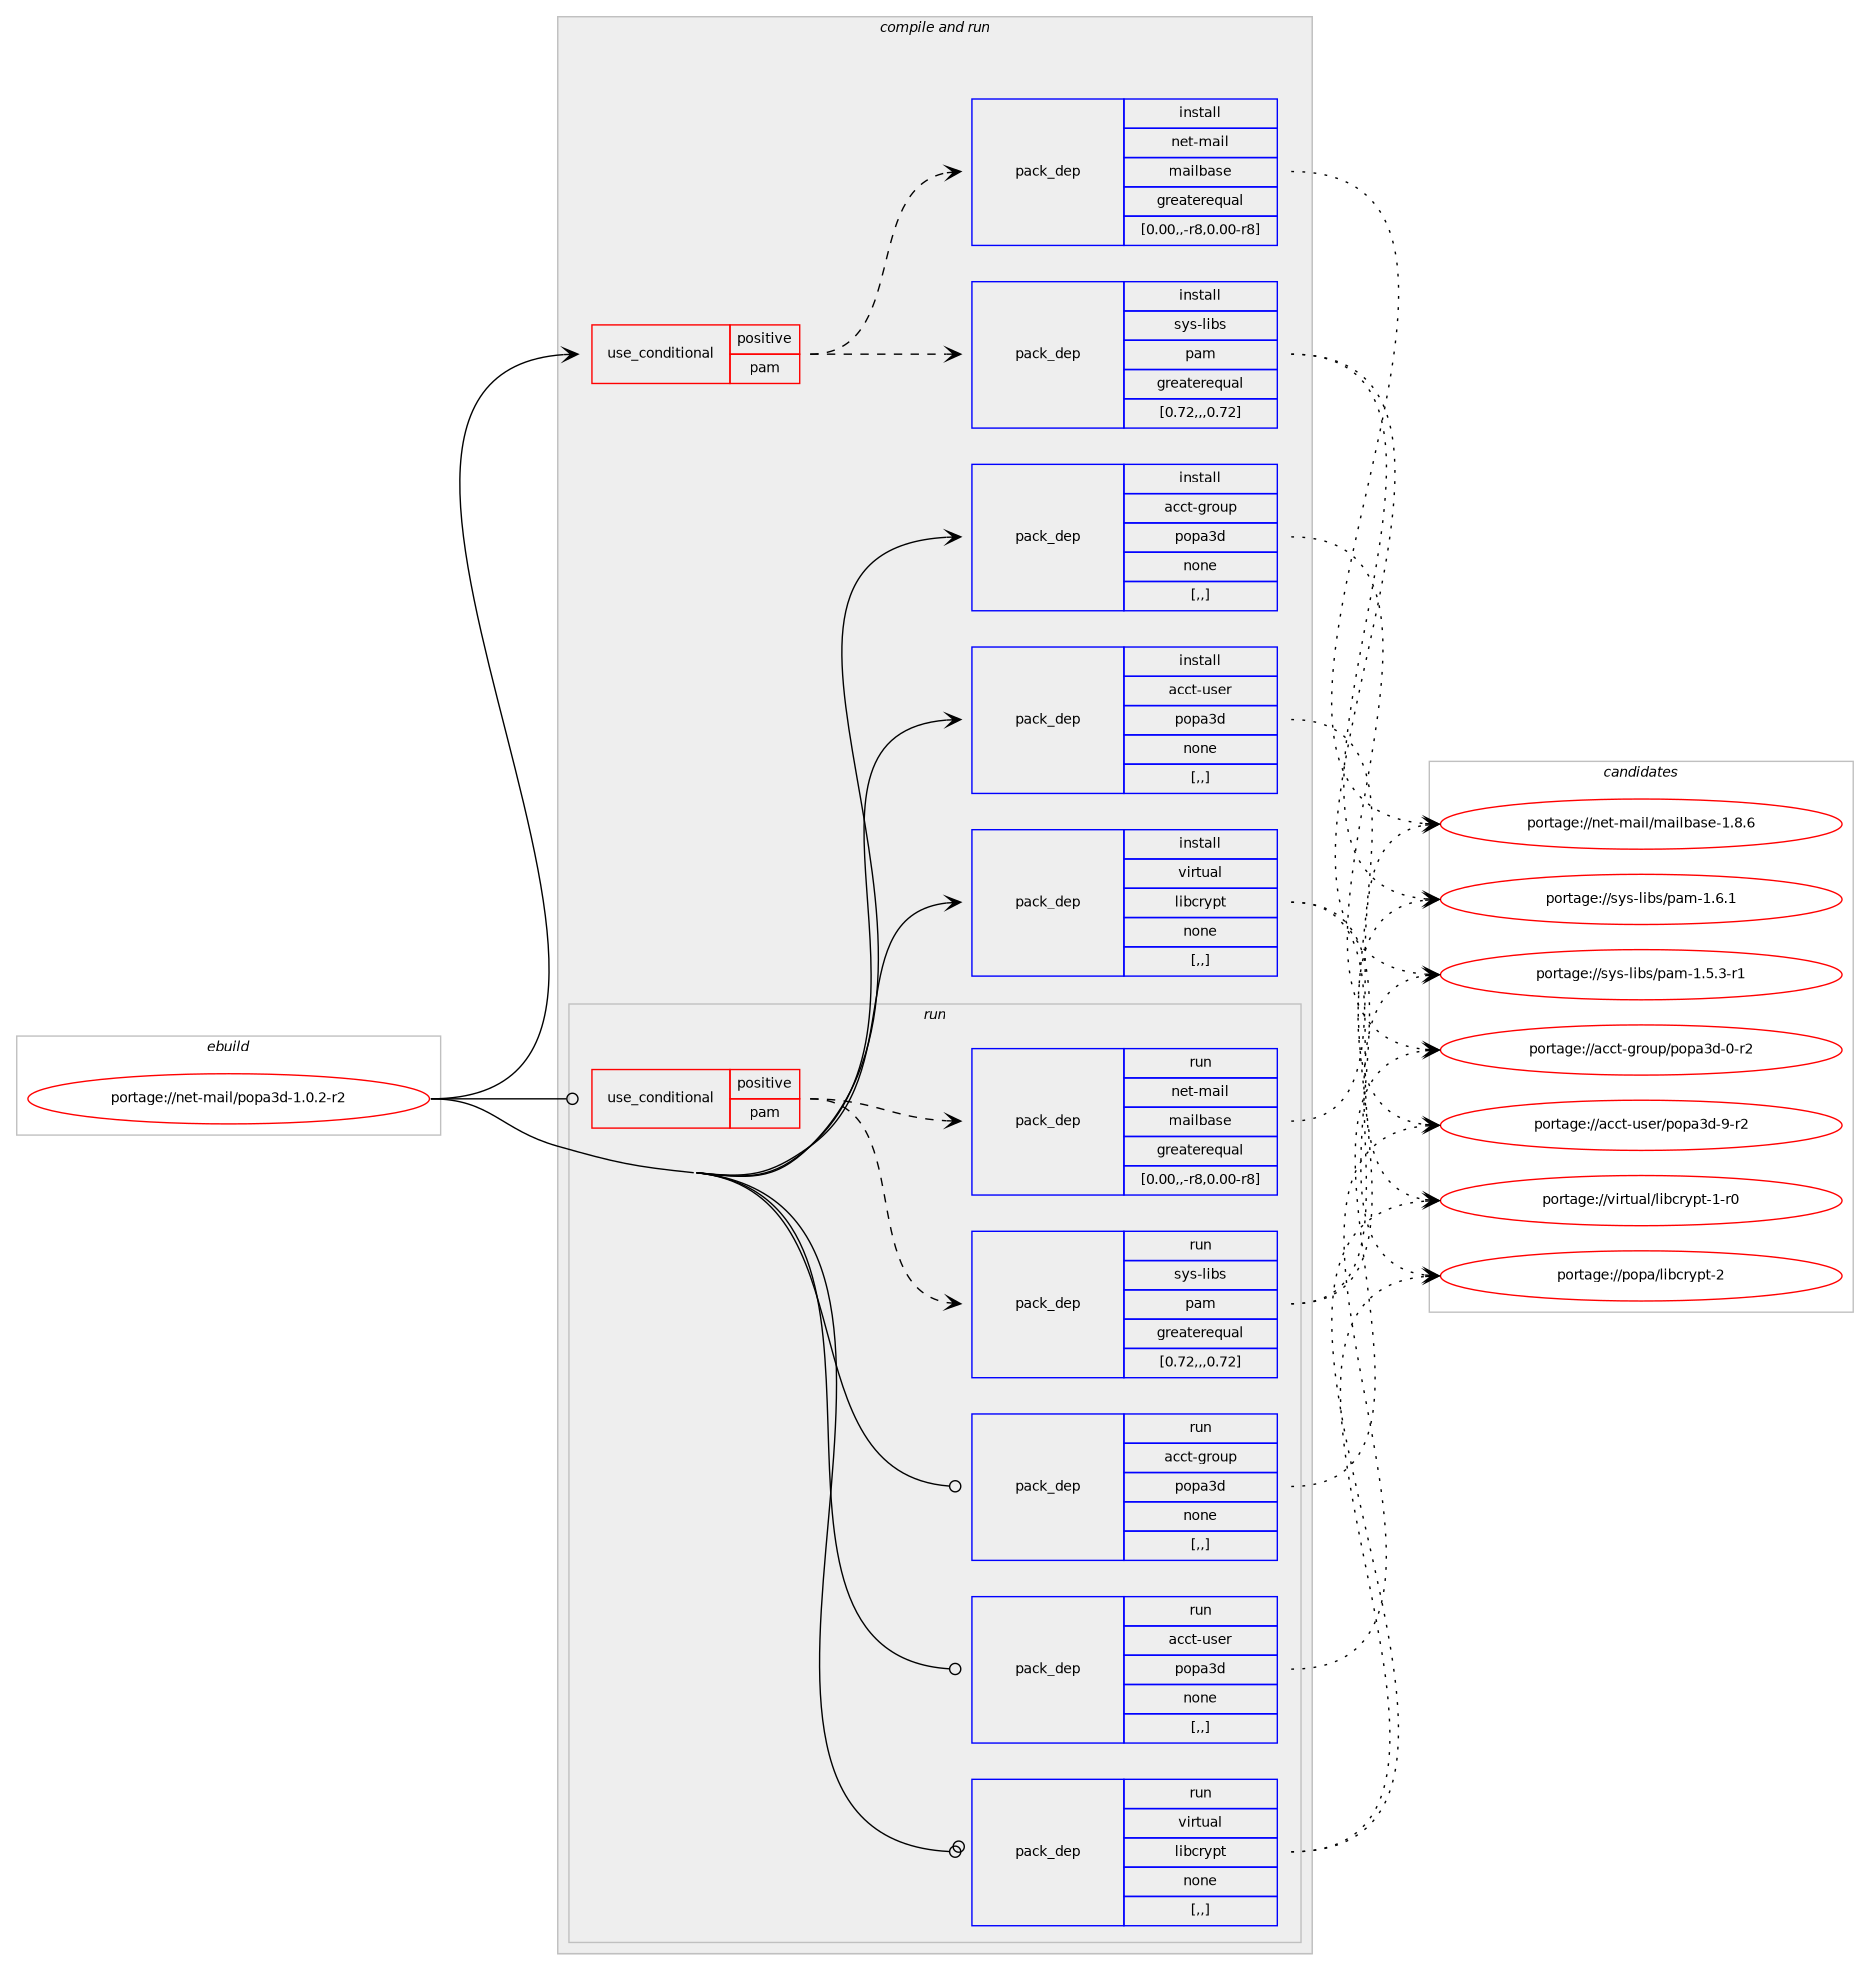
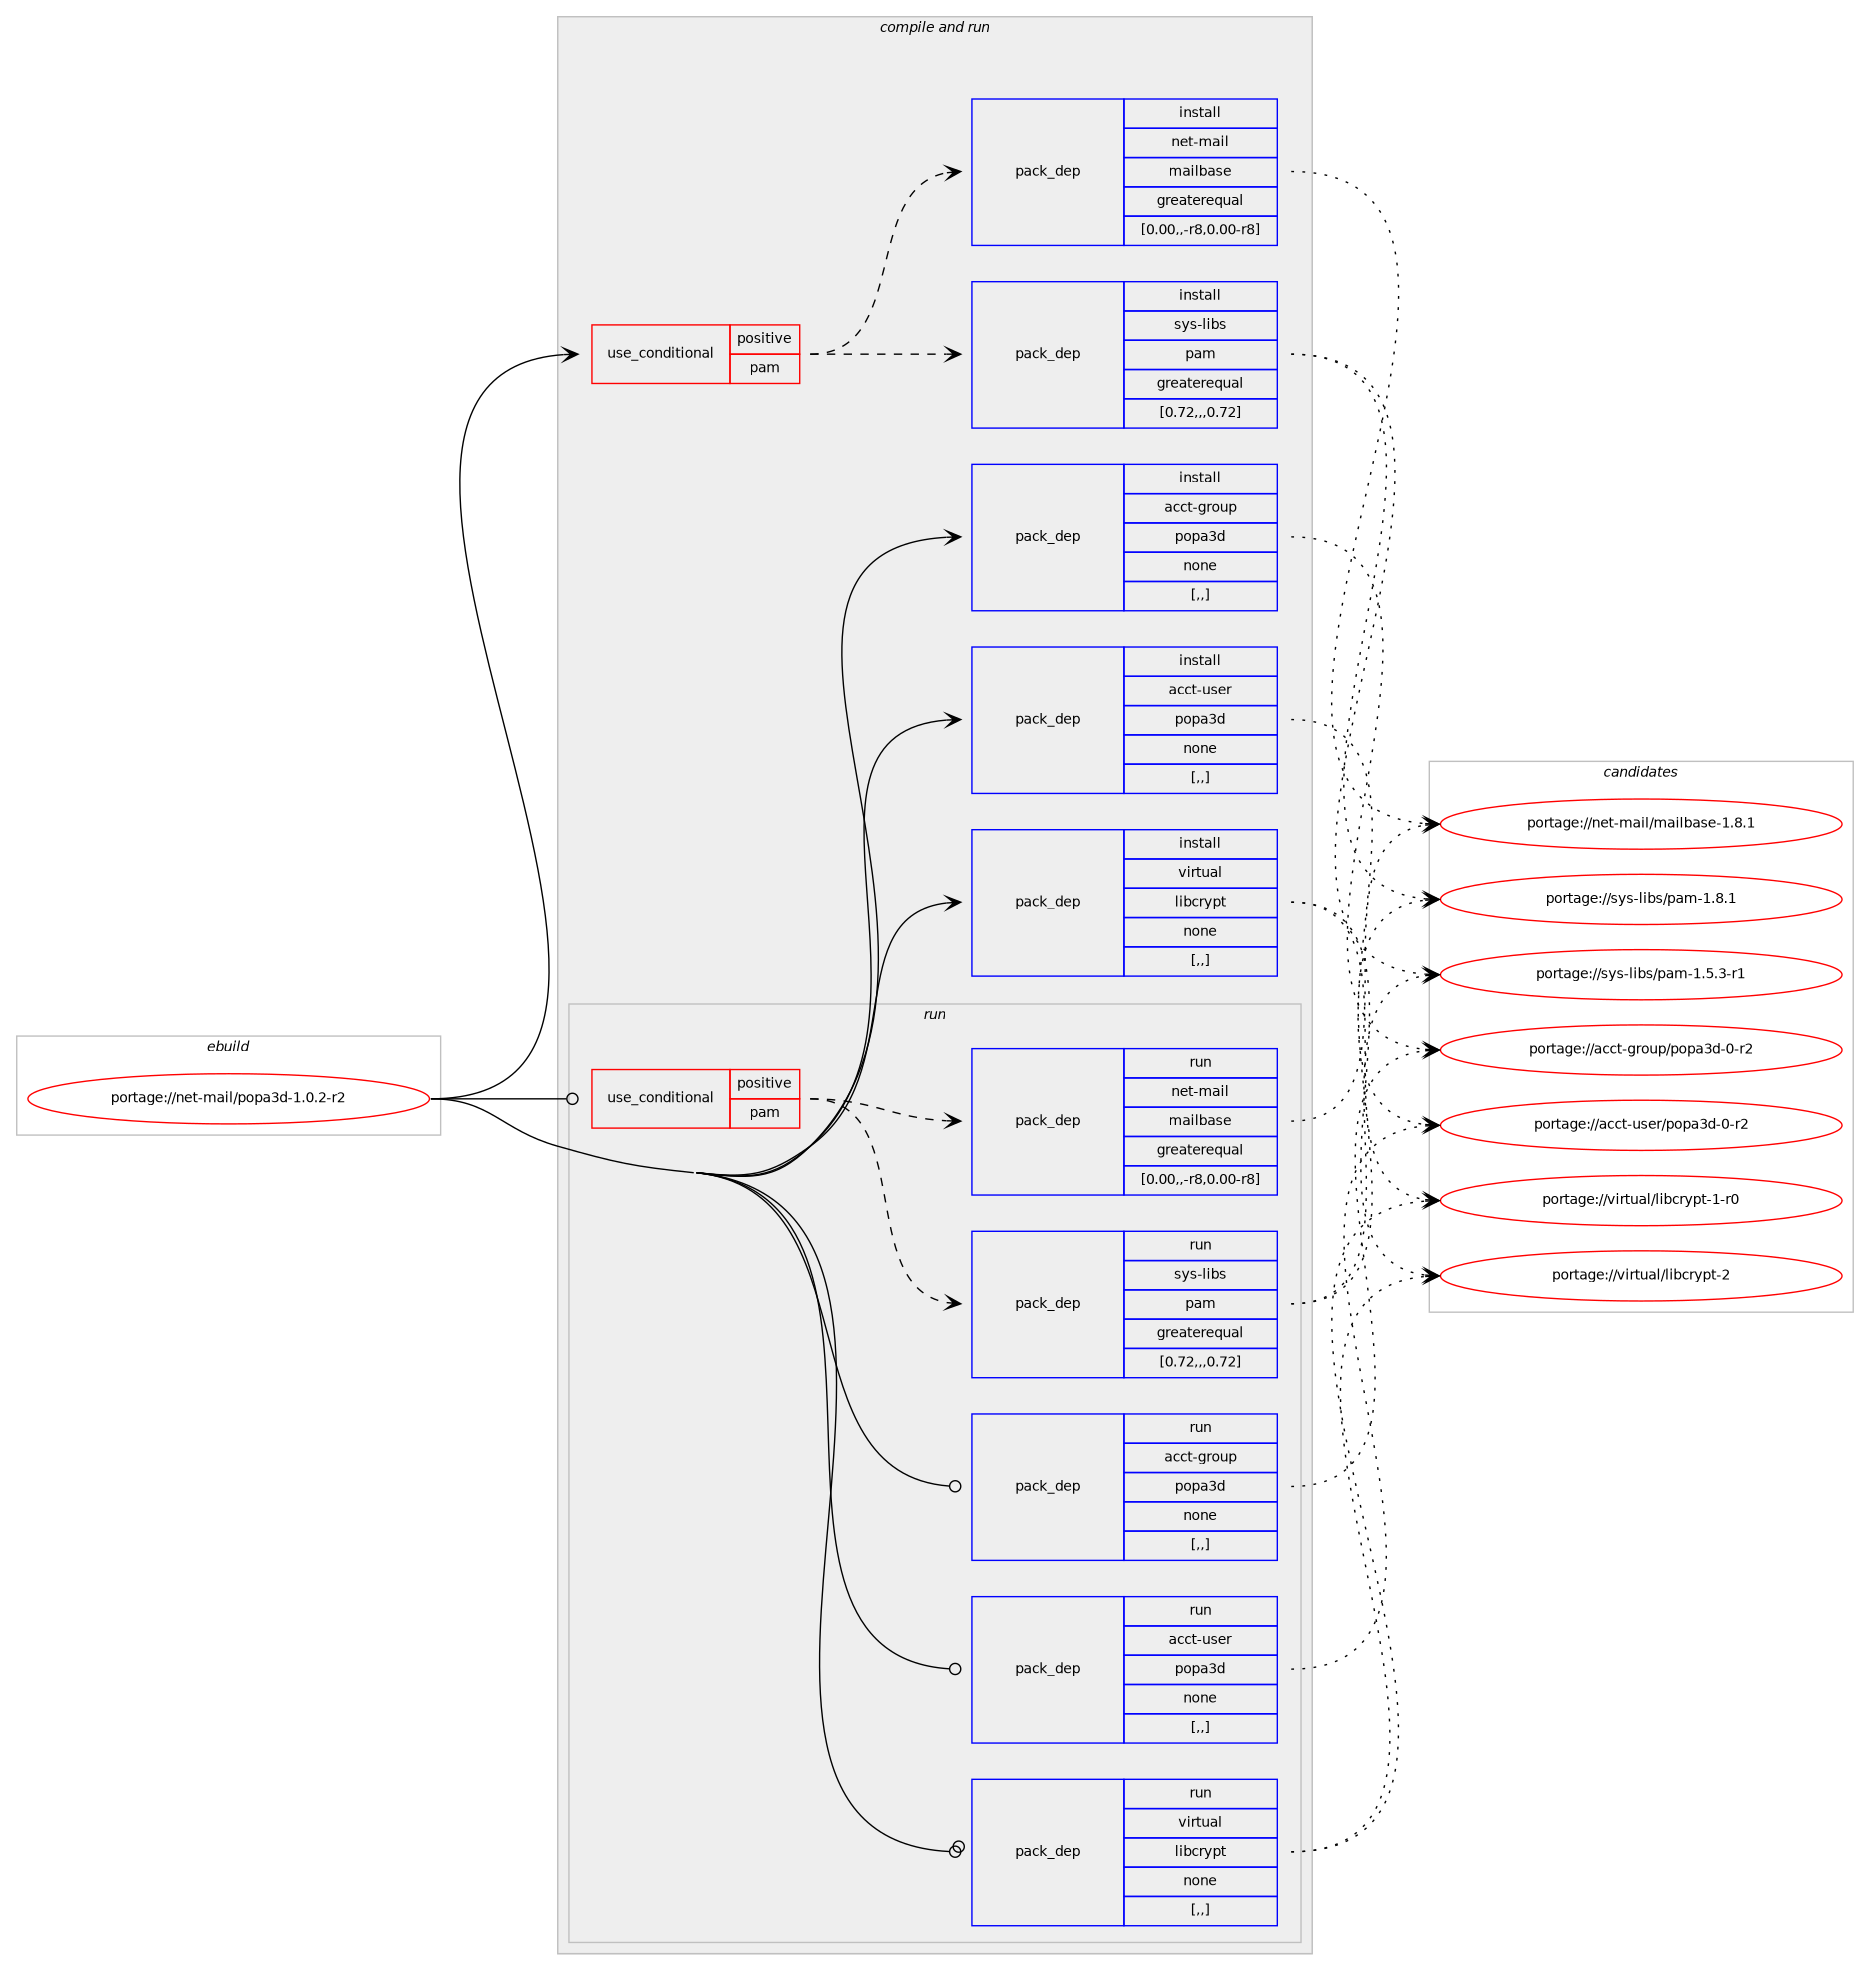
(1641, 824) -> (1641, 824)
(1641, 899) -> (1641, 899)
(1641, 1125) -> (1641, 1125)
(1641, 1276) -> (1641, 1276)
